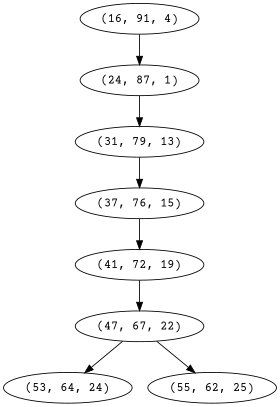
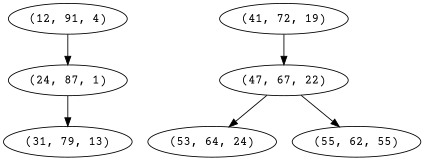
(140, 19) -> (68, 19)
(140, 203) -> none
(212, 388) -> (357, 142)
